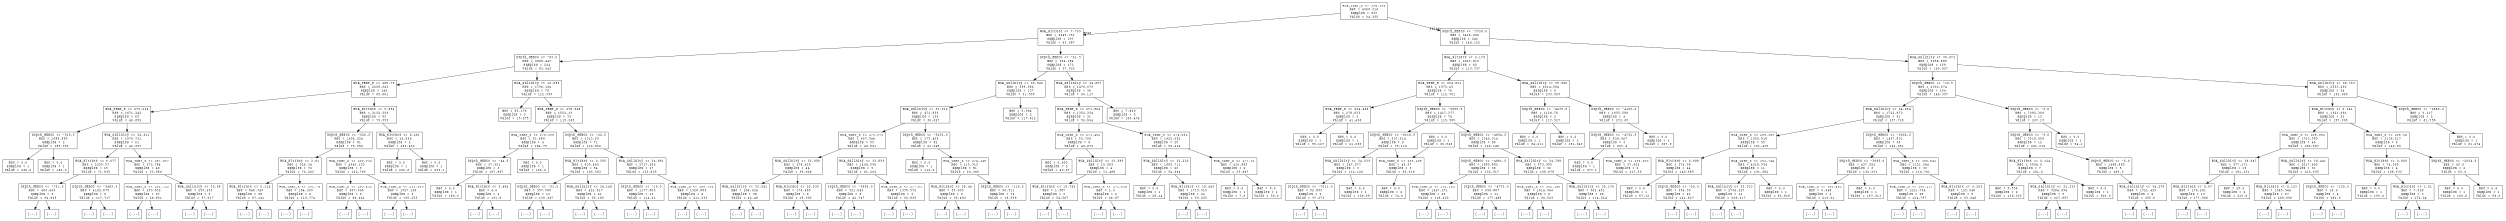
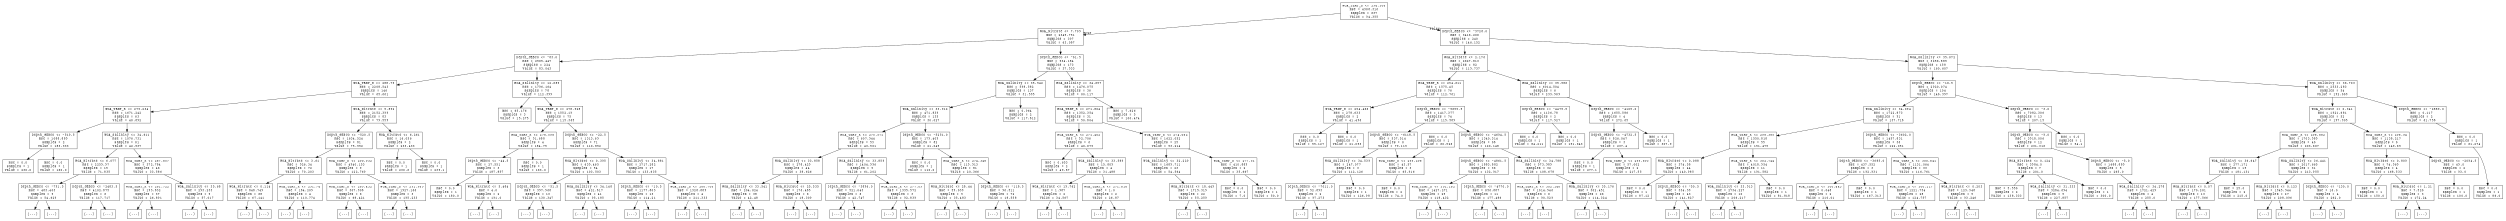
(2017, 179) -> (2018, 181)
(2471, 179) -> (2483, 164)
(1149, 192) -> none
